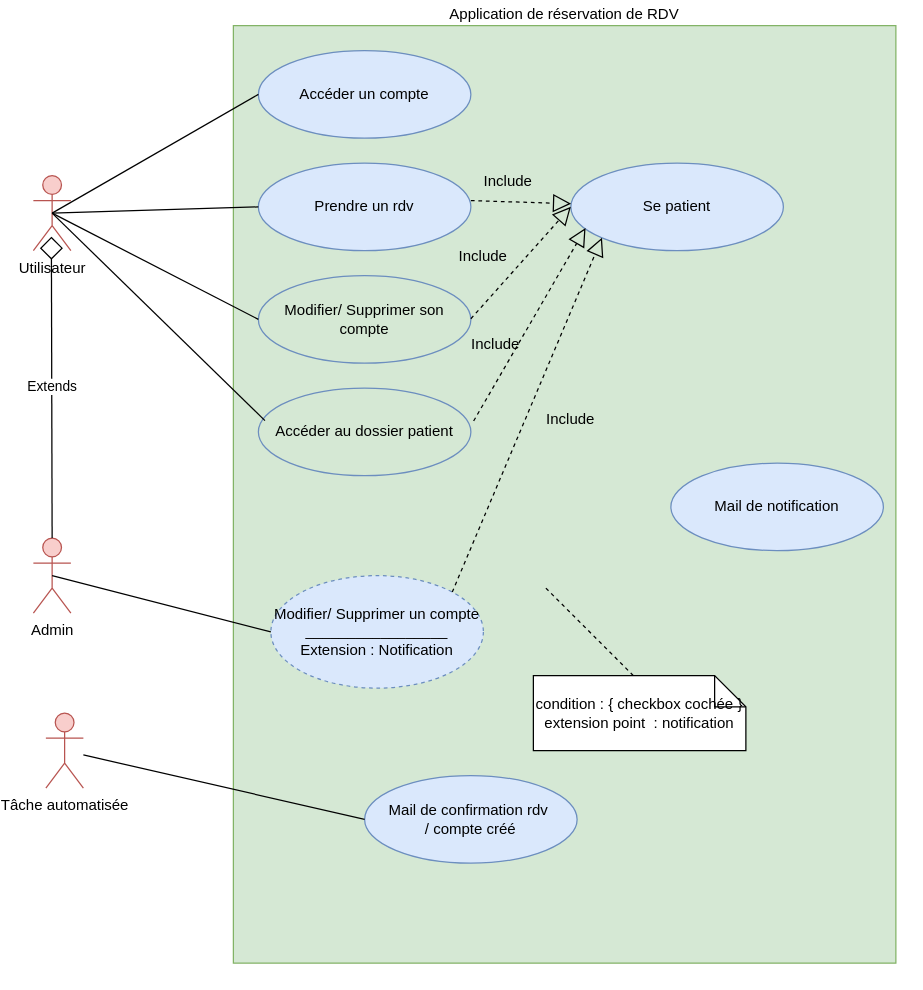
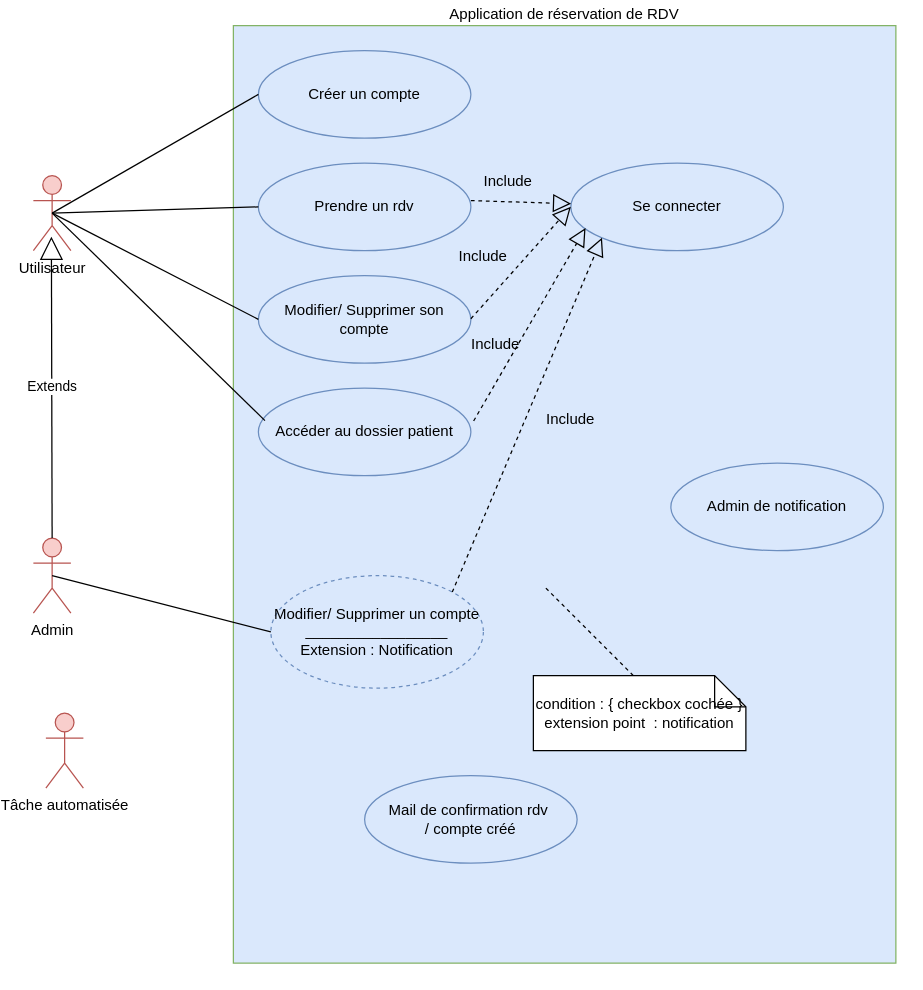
(364, 94) -> (364, 94)
(677, 207) -> (677, 207)
(51, 260) -> (51, 260)
(364, 319) -> (364, 319)
(364, 432) -> (364, 432)
(564, 494) -> (564, 494)
(777, 507) -> (777, 507)
(224, 787) -> none
